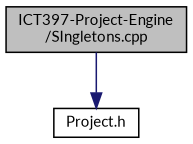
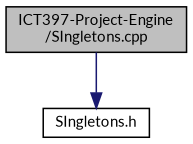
(96, 123) -> (96, 123)
